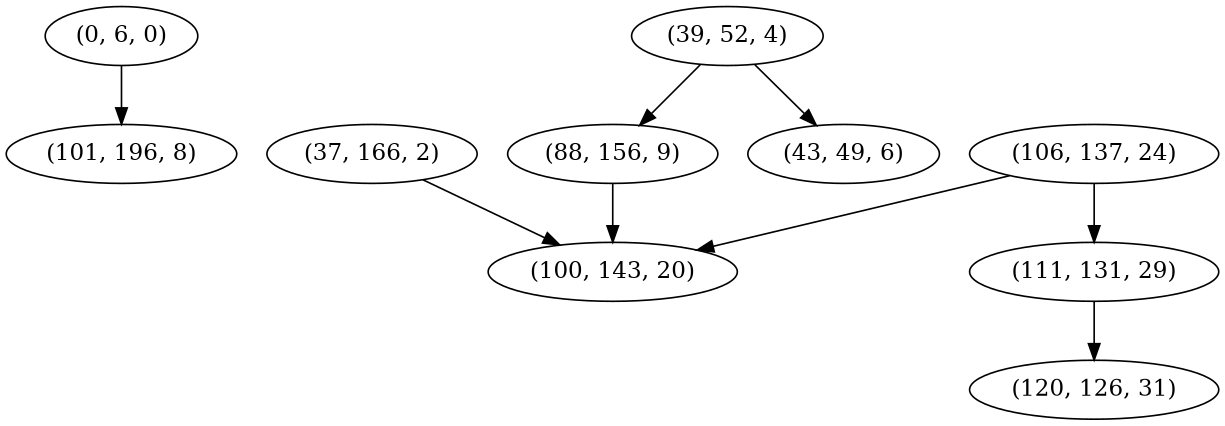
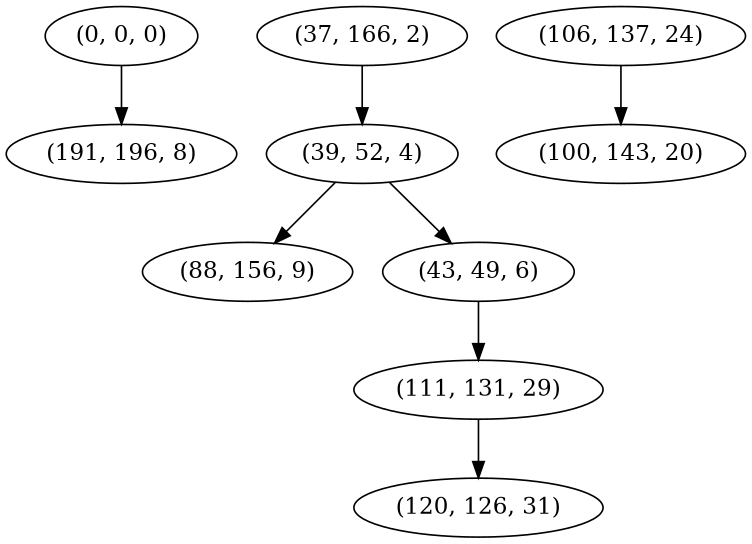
(121, 36) -> (121, 36)
(121, 154) -> (121, 154)
(613, 205) -> none
(1094, 205) -> (478, 323)
(484, 209) -> (362, 87)
